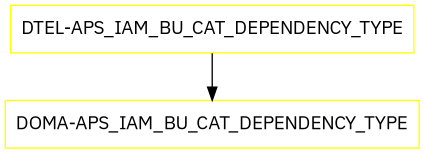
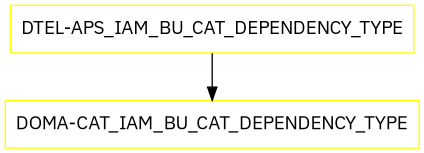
(212, 124) -> (212, 124)
